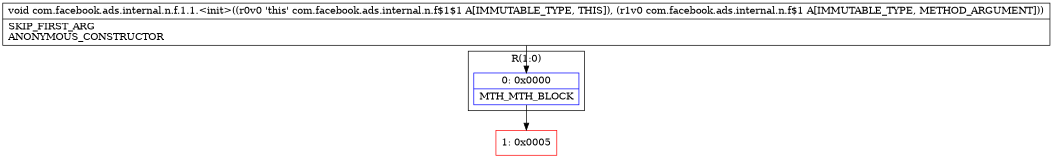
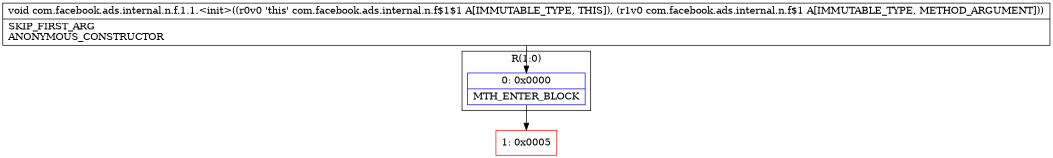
(526, 96) -> (526, 96)
